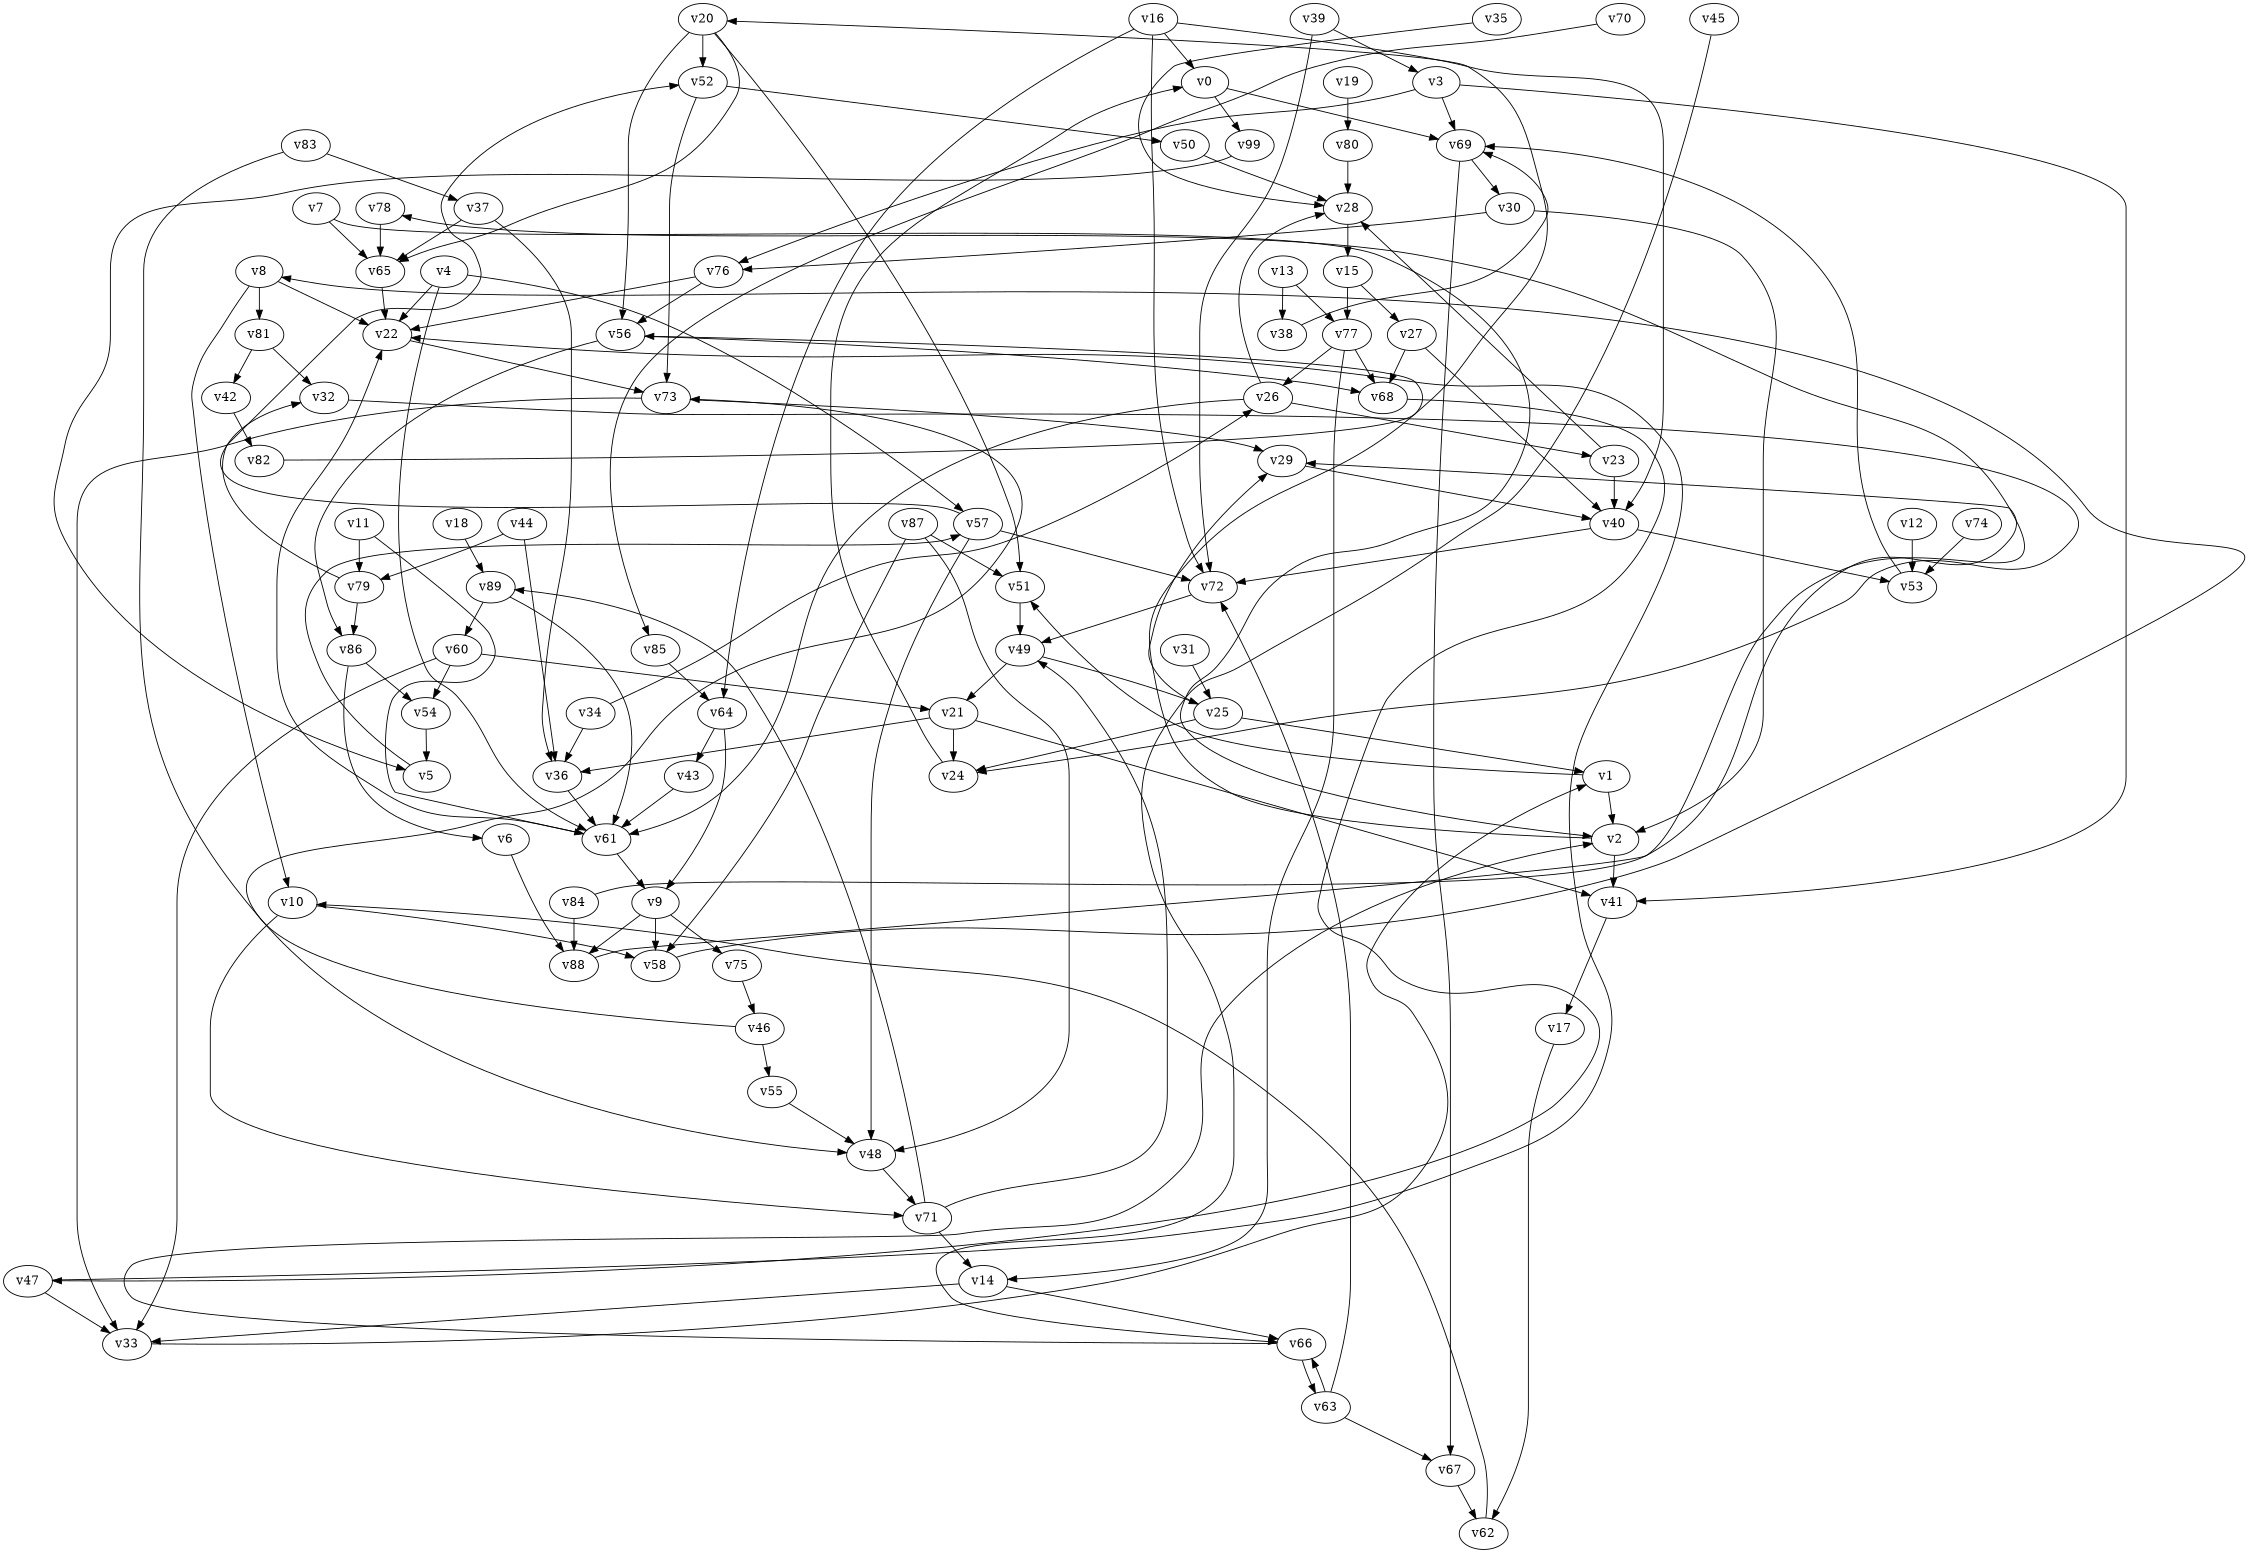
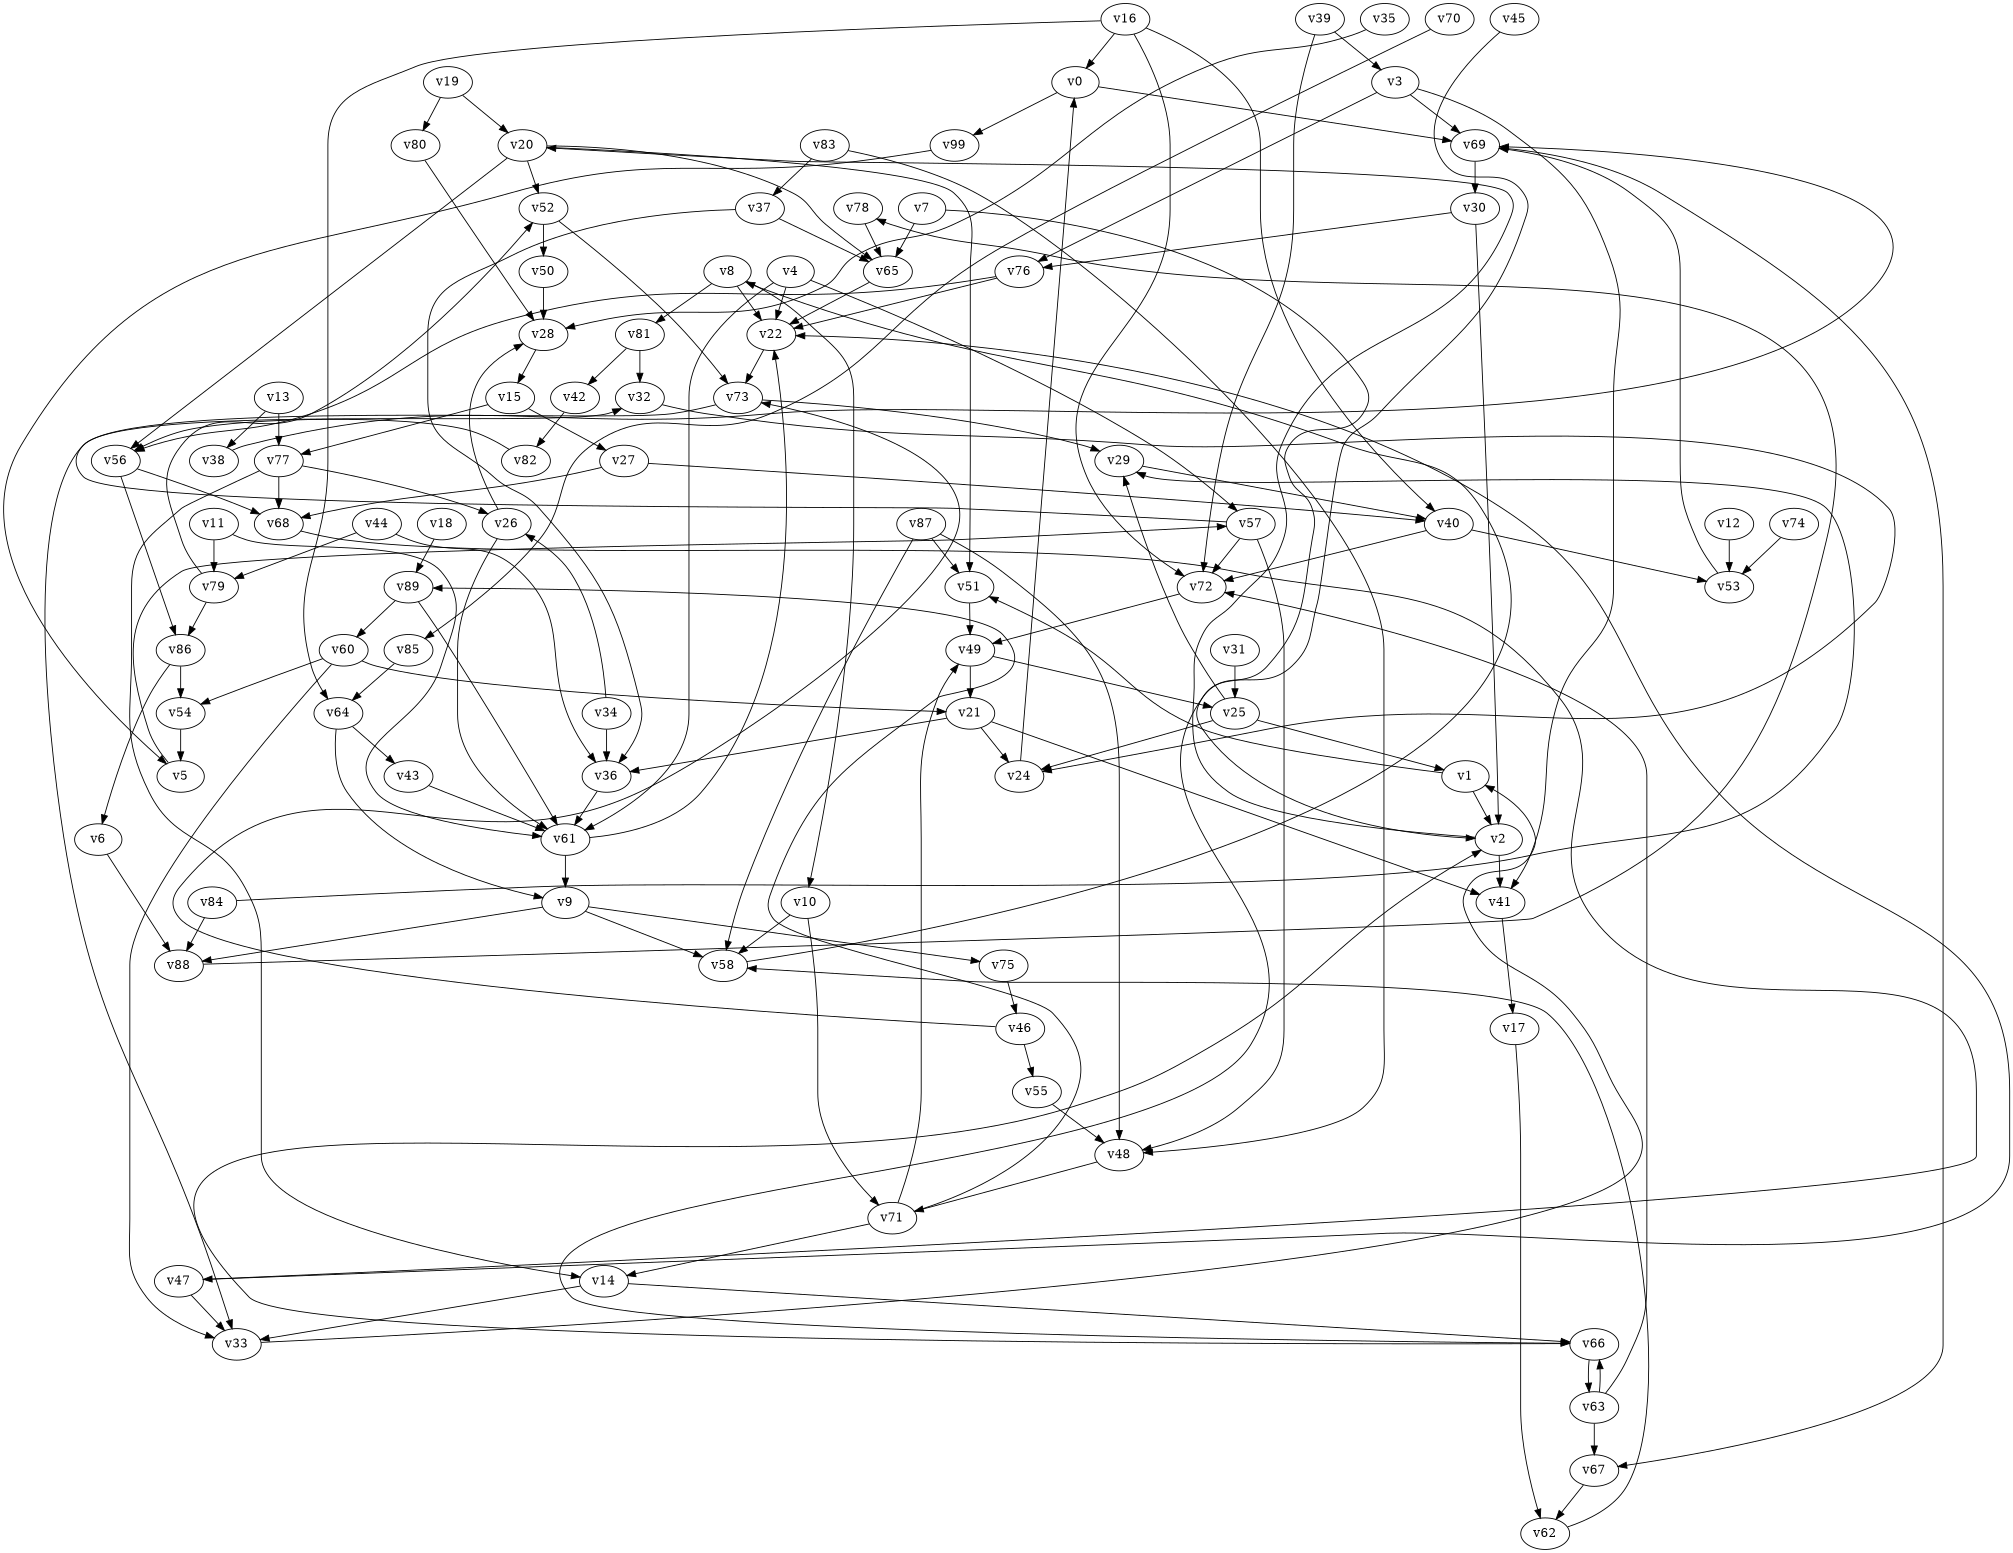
none -> (482, 111)
(1614, 461) -> none
(1056, 986) -> (1438, 991)
